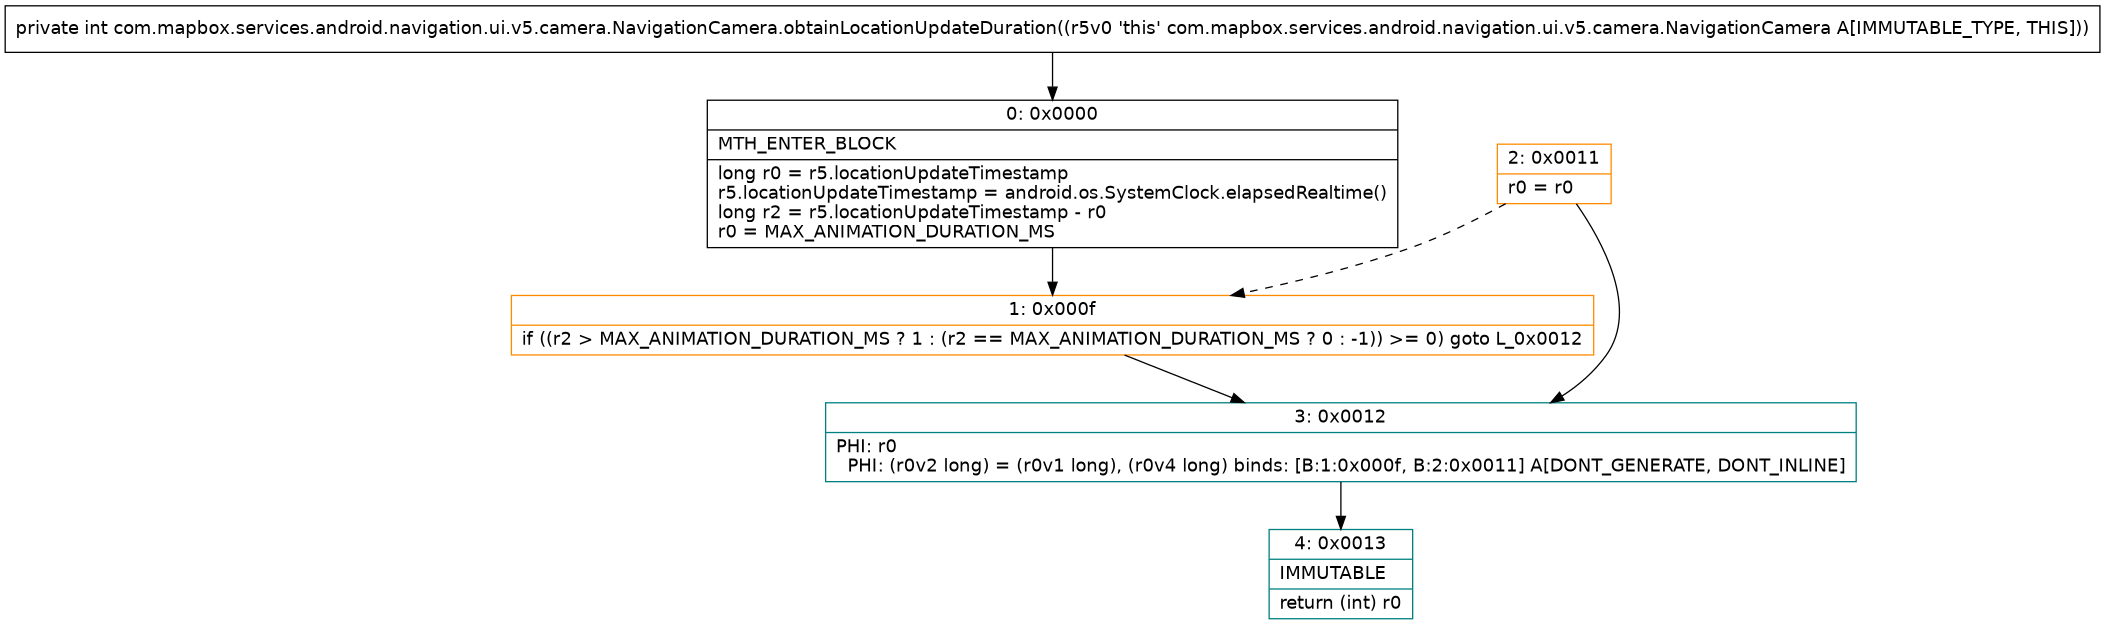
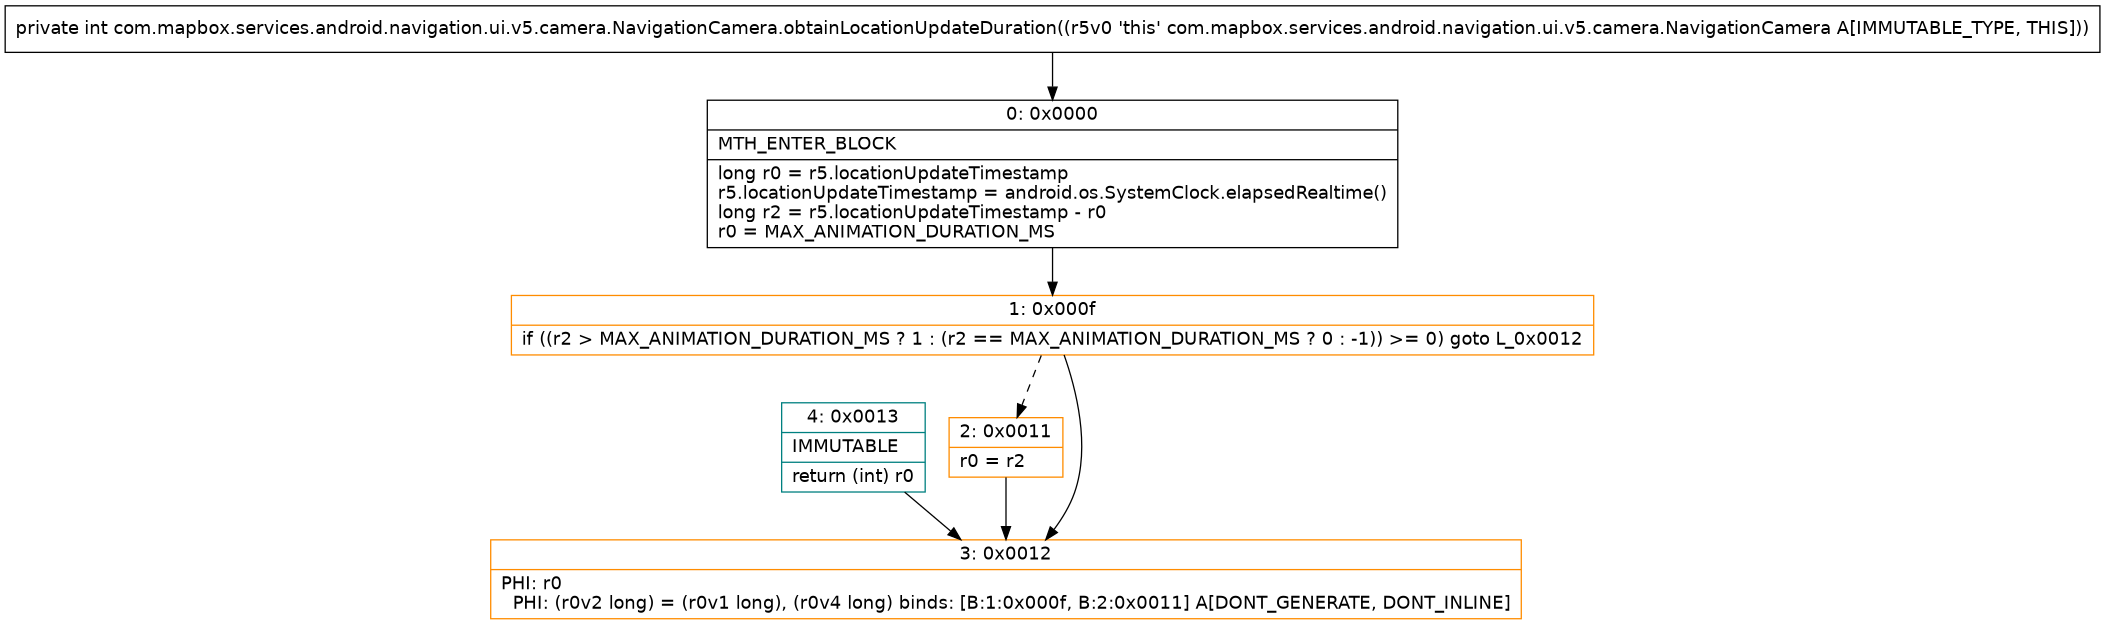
(1541, 188) -> (993, 462)
(1379, 258) -> (1032, 380)
(1341, 442) -> (1006, 579)
(1341, 499) -> (928, 512)
